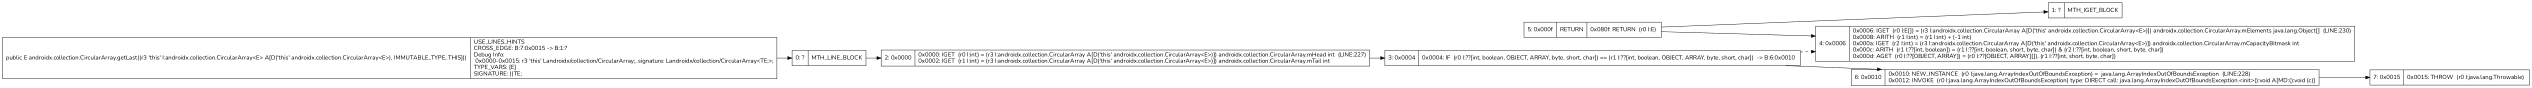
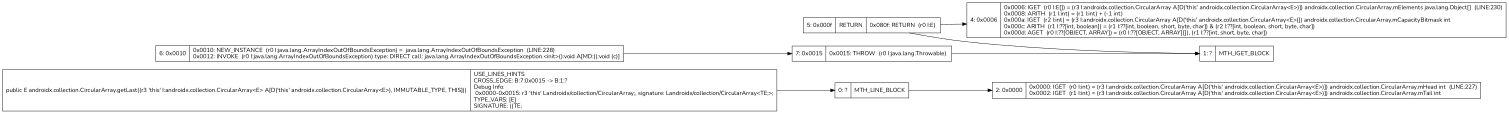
none -> (1074, 54)
(1593, 58) -> none
